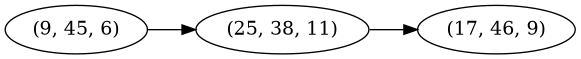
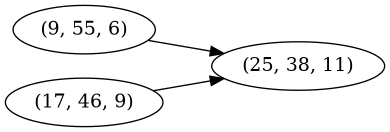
(76, 30) -> (84, 30)
(387, 30) -> (182, 86)
